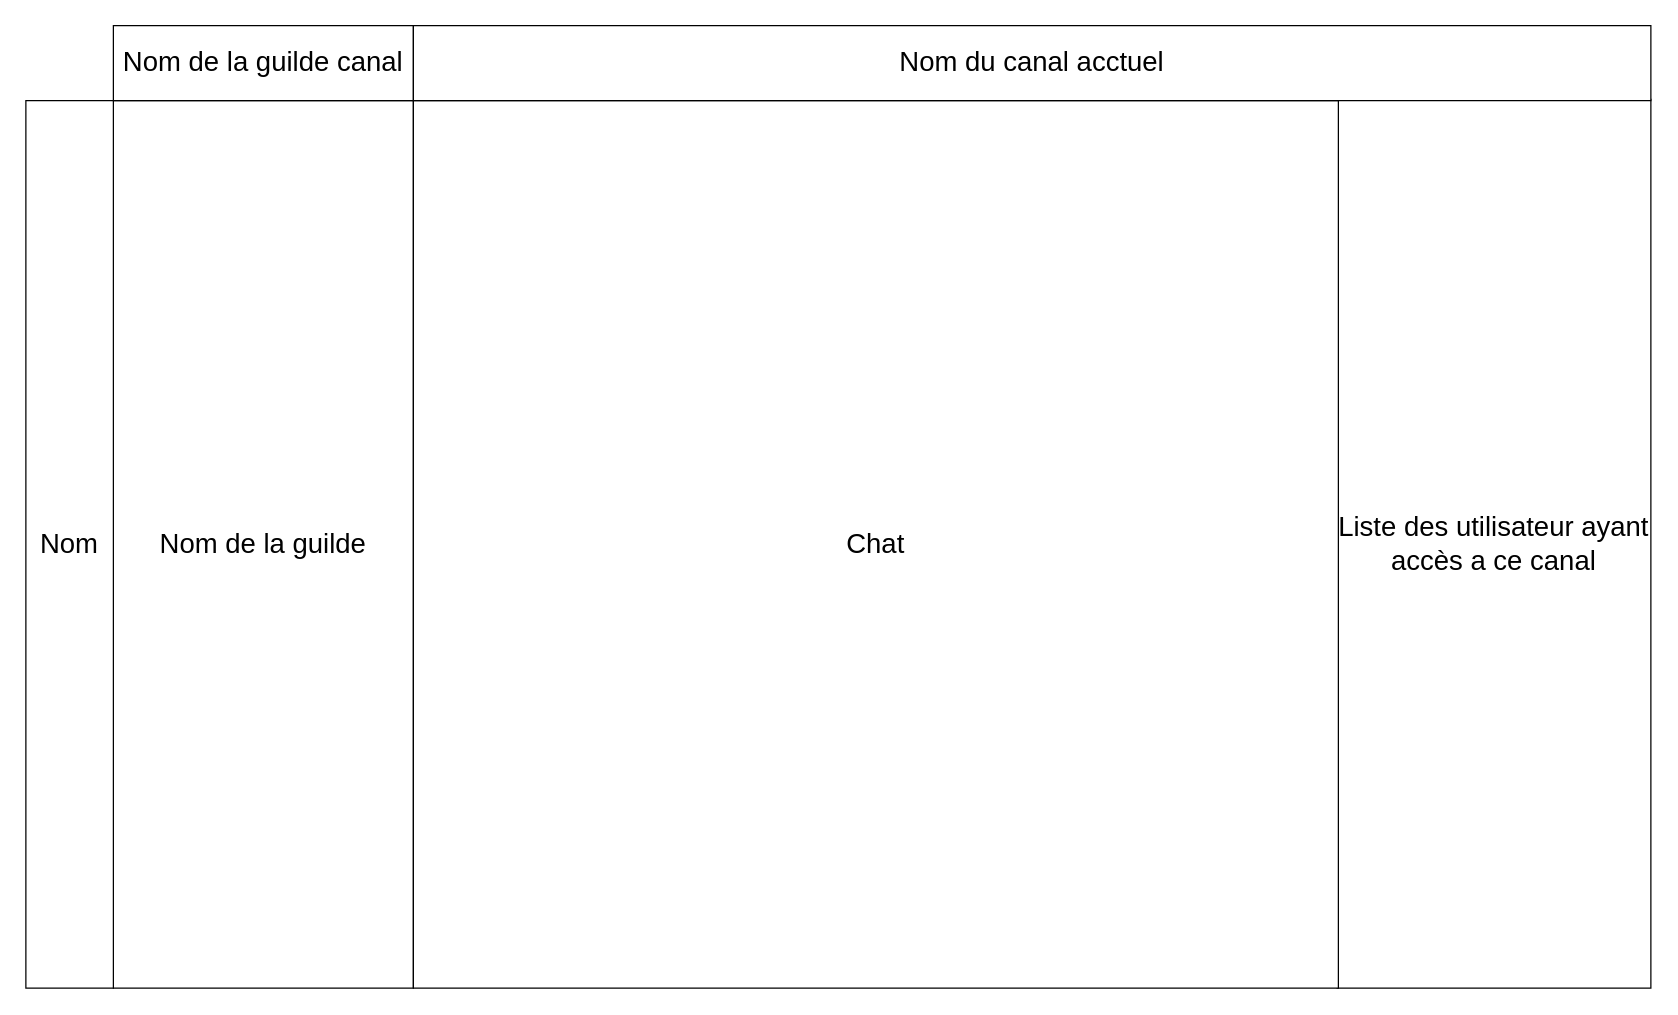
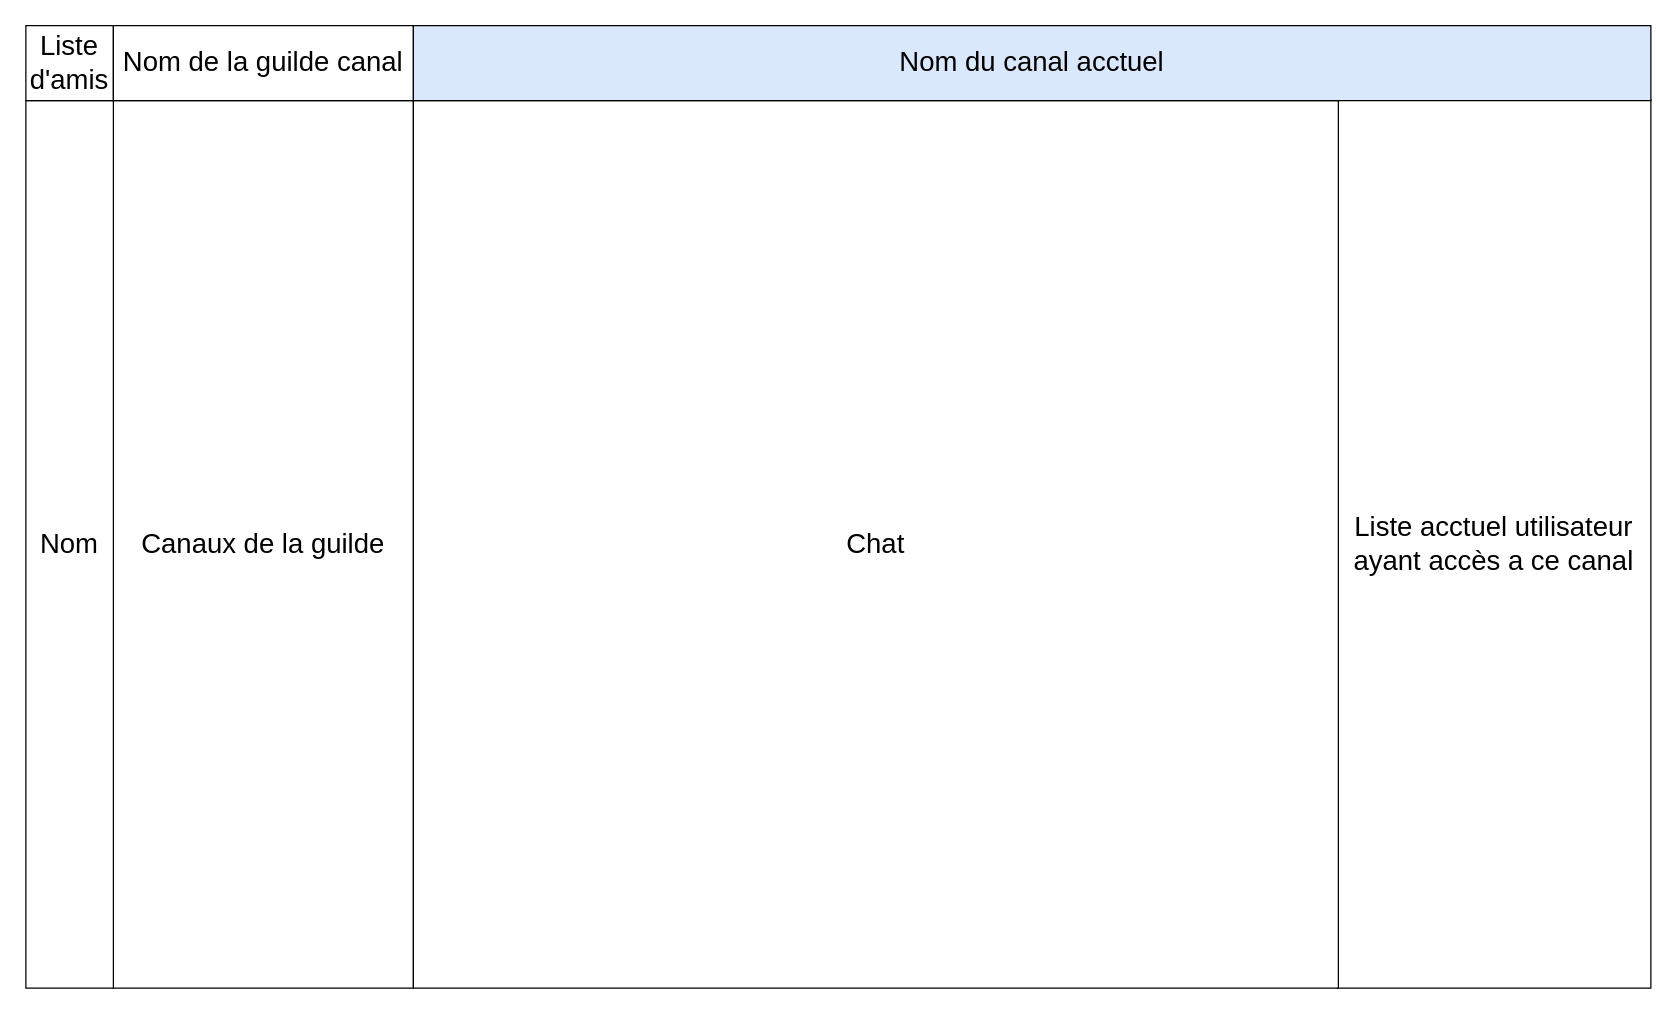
none -> (69, 63)
(1032, 63) -> (1032, 63)
(263, 544) -> (263, 544)
(1494, 544) -> (1494, 544)
